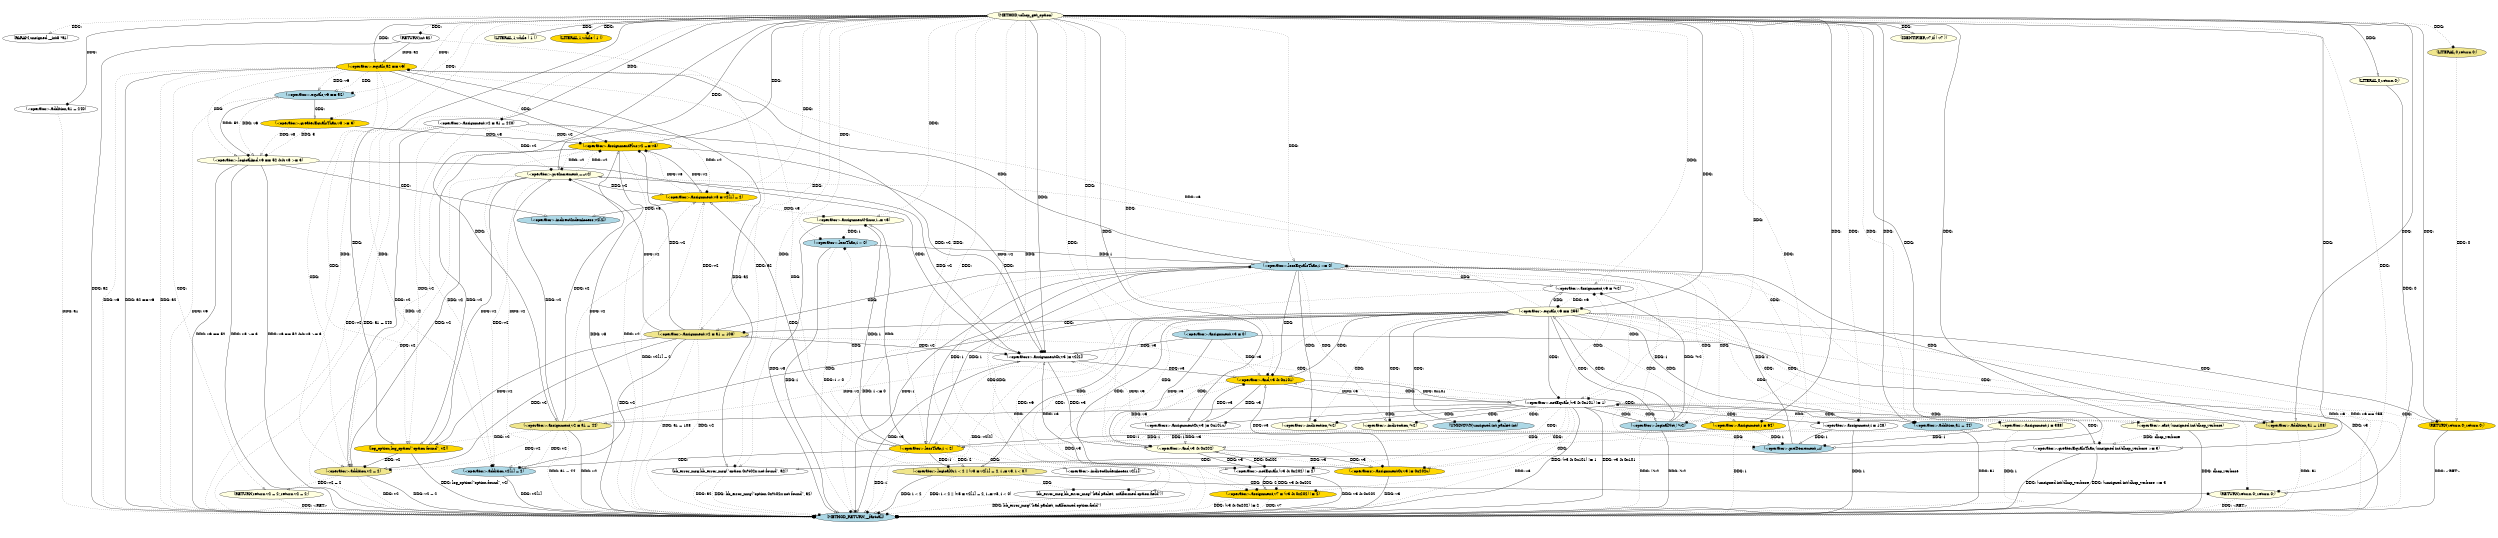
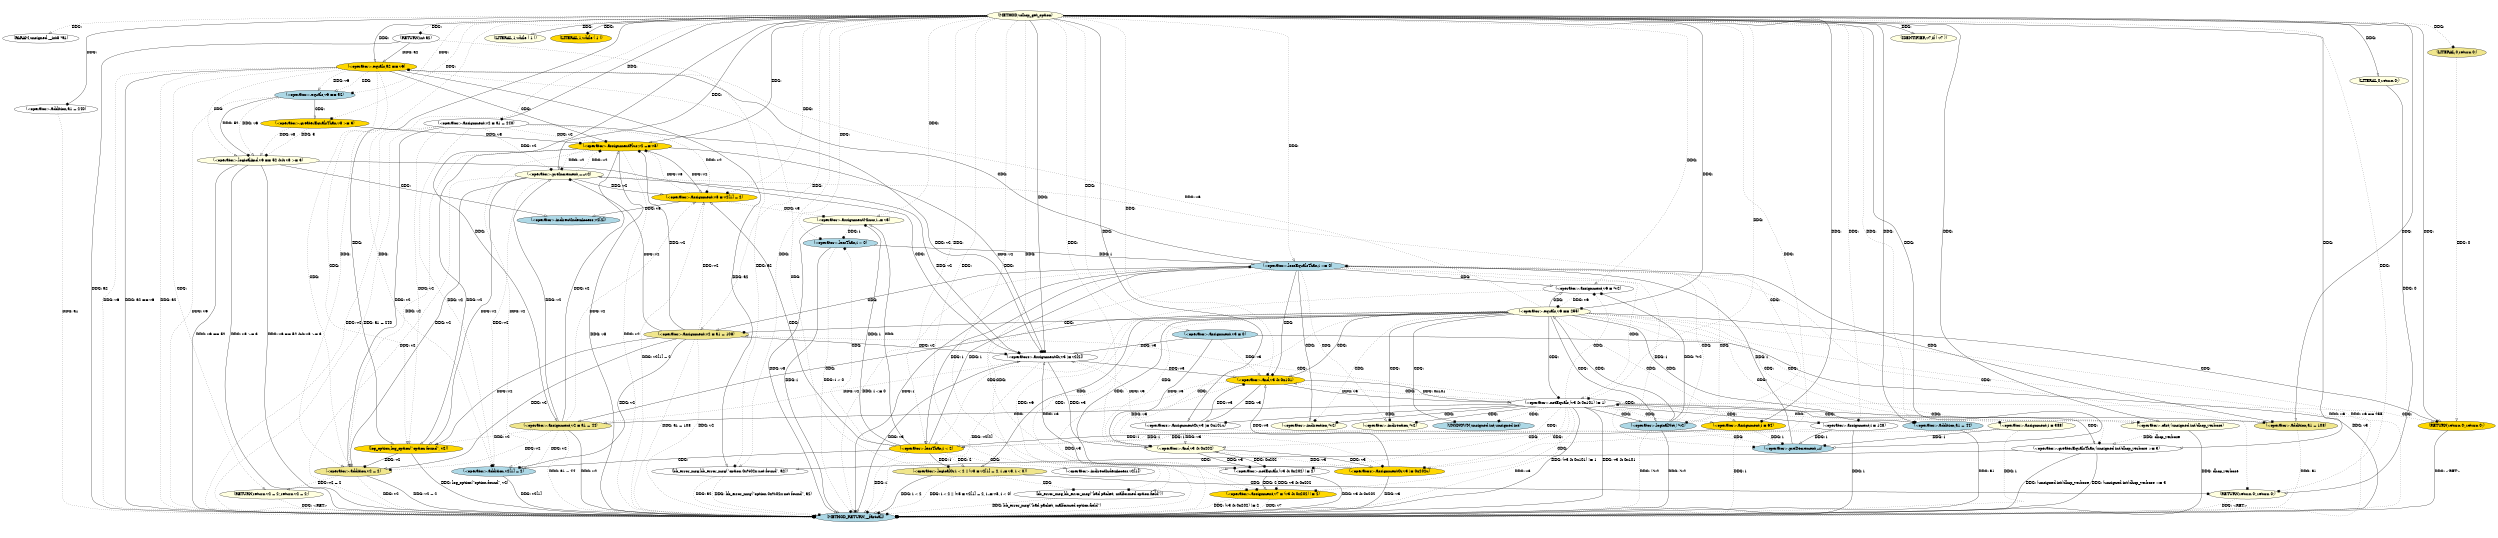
(1484, 426) -> (1484, 426)
